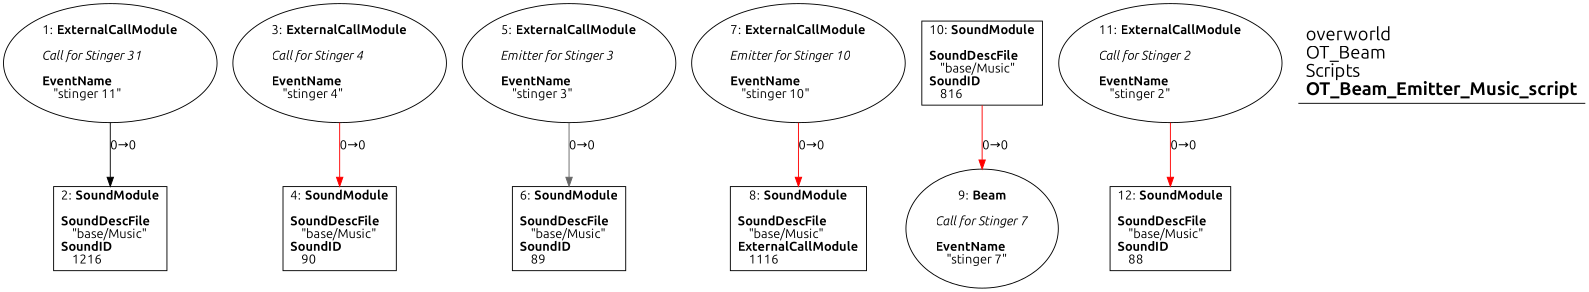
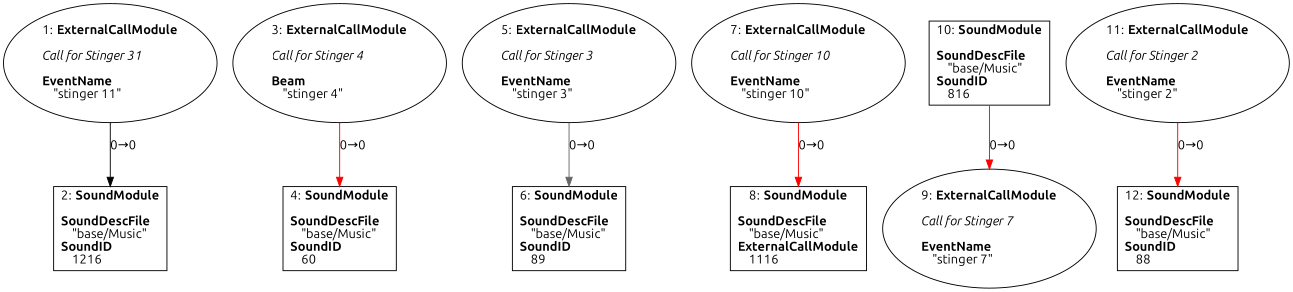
(558, 56) -> (548, 56)
(791, 56) -> (781, 56)
(1442, 63) -> none
(307, 81) -> (288, 81)
(989, 196) -> (997, 196)
(304, 260) -> (304, 260)
